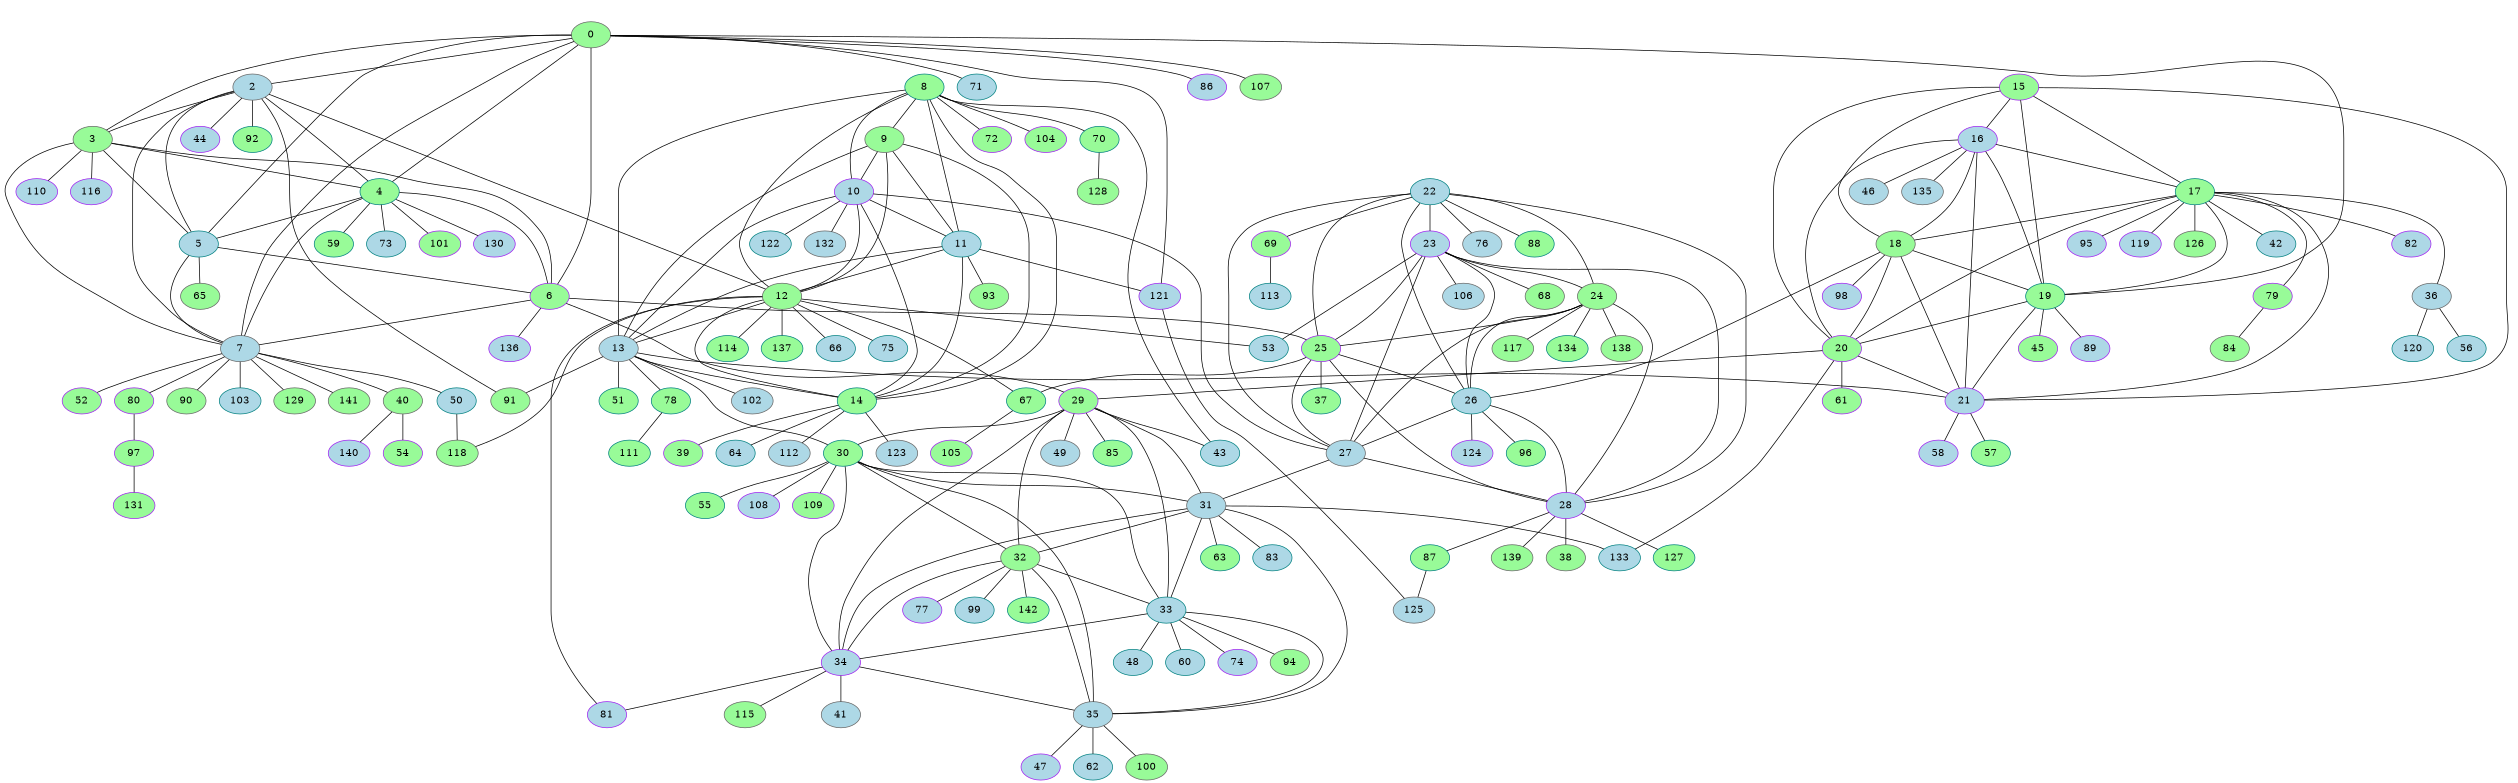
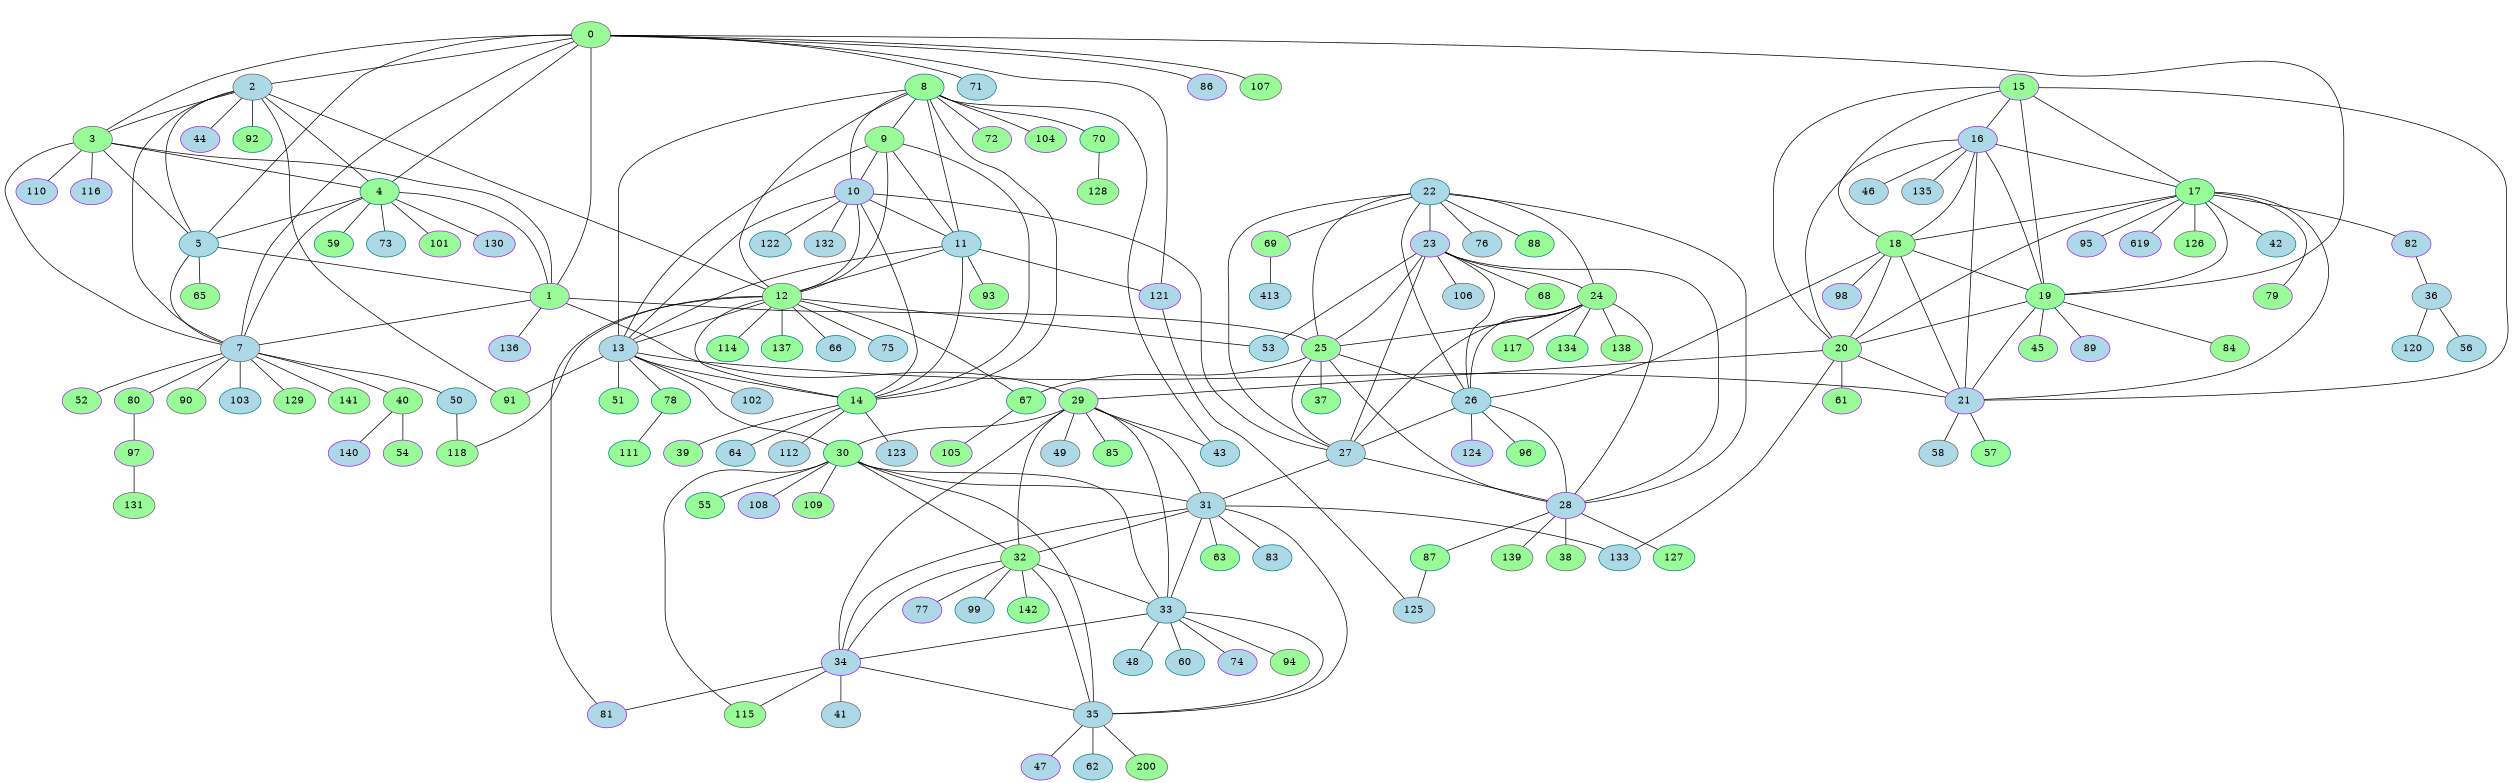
(2357, 202) -> (2421, 270)
(2140, 244) -> (2140, 244)
(550, 296) -> (550, 296)
(1270, 296) -> (1270, 296)
(2251, 322) -> (2138, 322)
(1938, 453) -> (1938, 453)
(134, 505) -> (134, 505)
(813, 556) -> (664, 531)
(1147, 767) -> (1147, 767)
